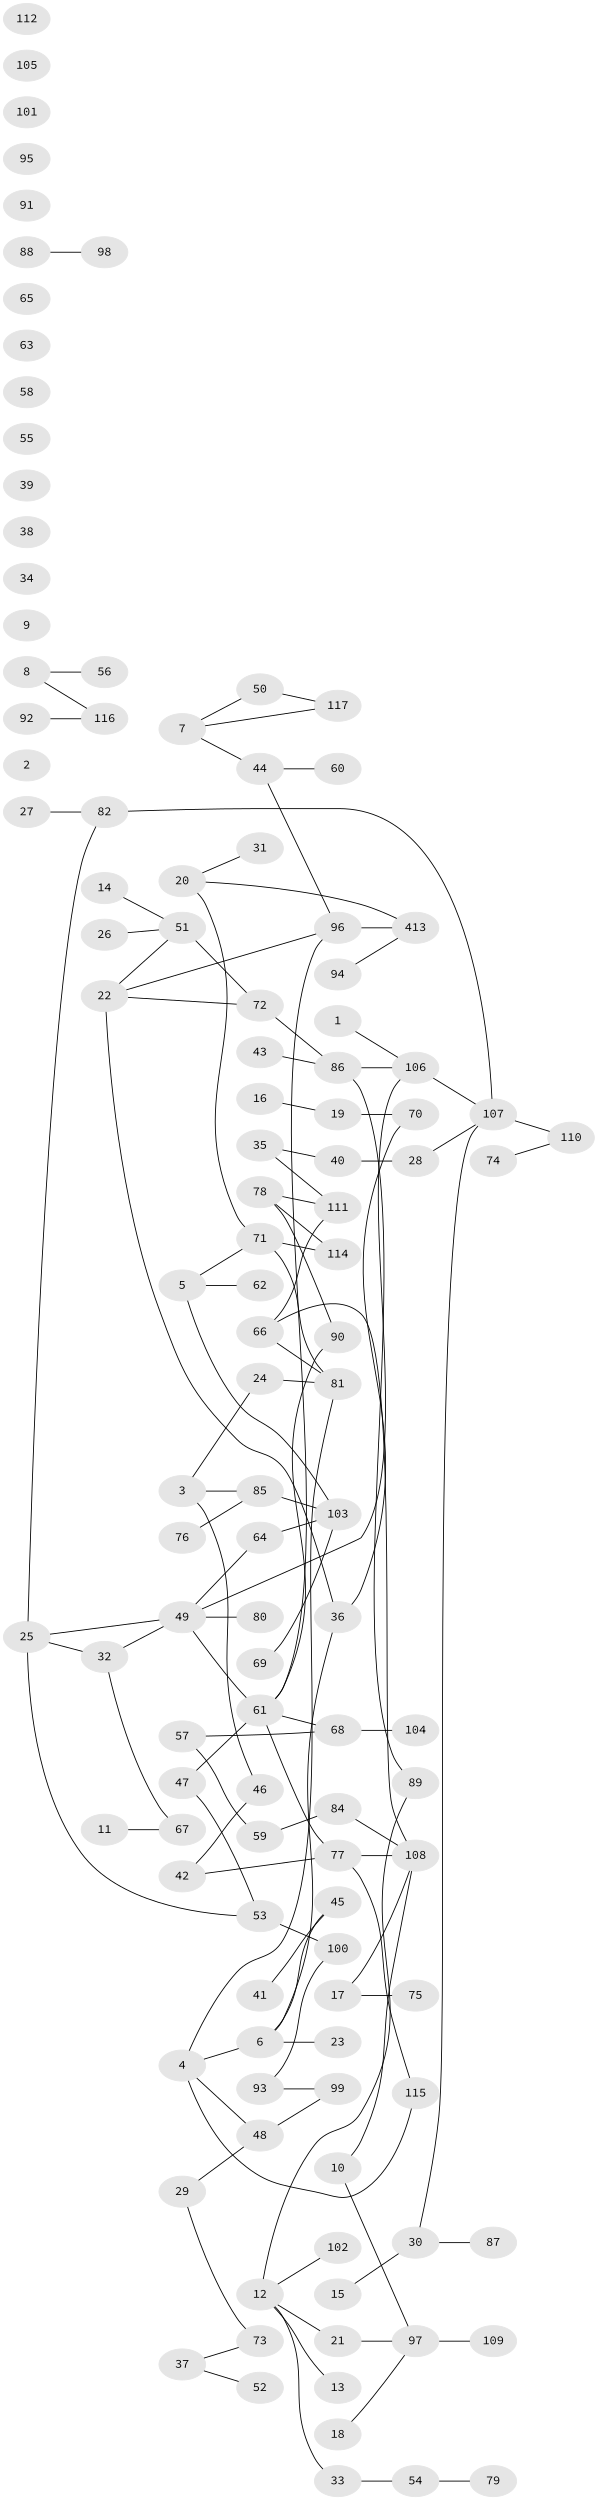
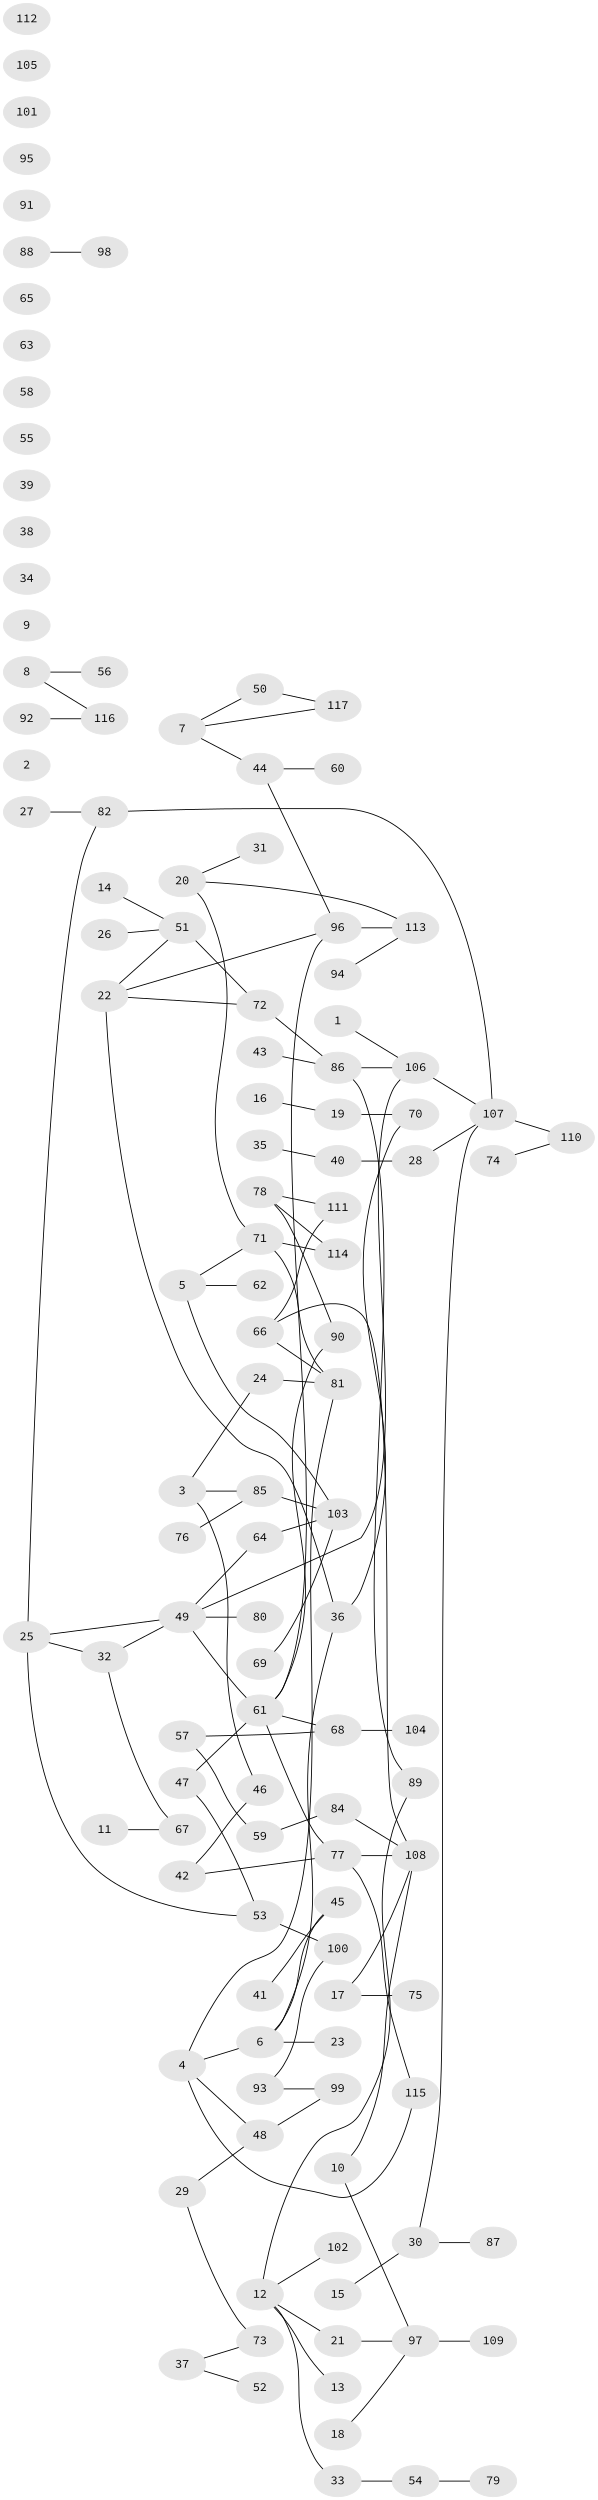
(416, 928) -> (416, 928)
(299, 1177) -> none
